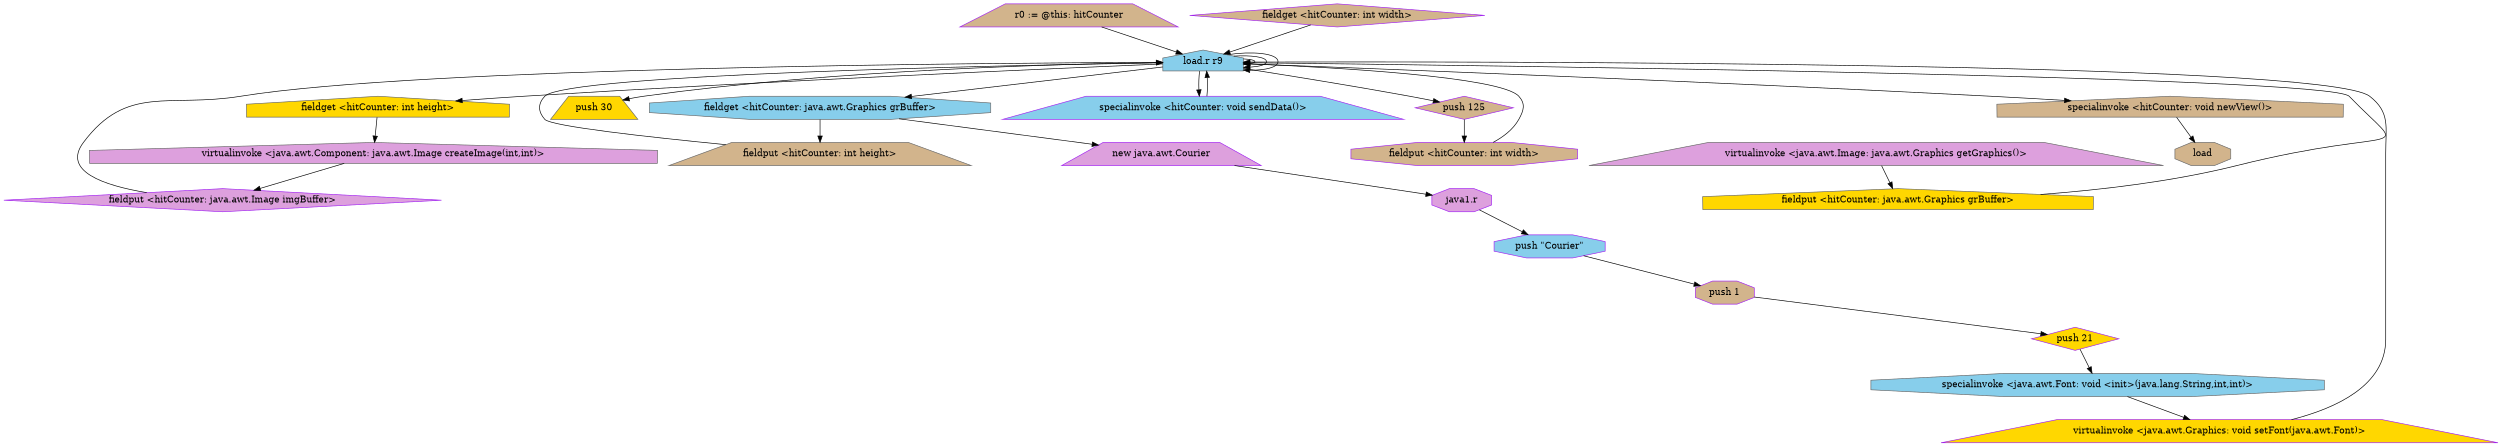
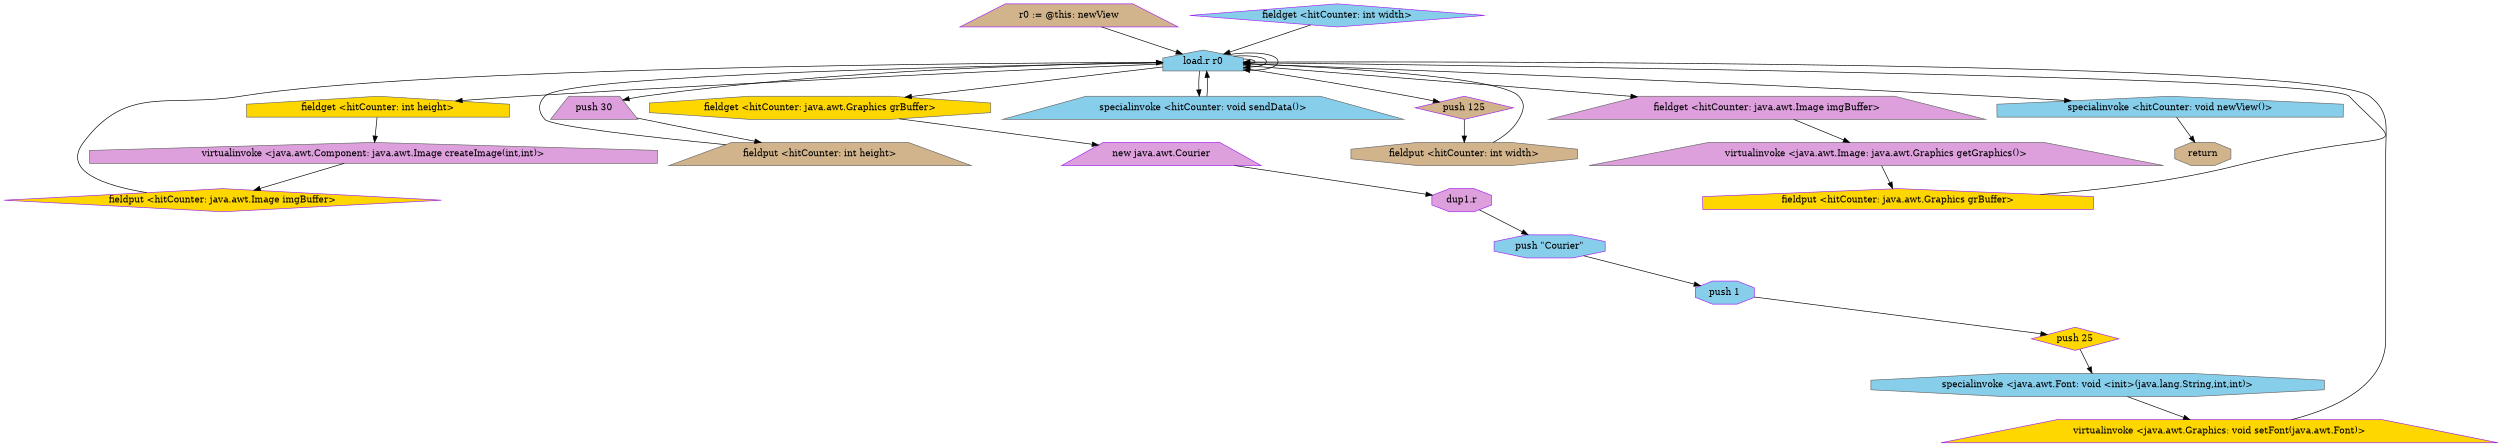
(1069, 15) -> (1069, 15)
(1337, 15) -> (1337, 15)
(1203, 62) -> (1203, 62)
(594, 108) -> (594, 108)
(820, 108) -> (820, 108)
(1203, 108) -> (1203, 108)
none -> (1767, 108)
(2170, 108) -> (2170, 108)
(820, 128) -> (696, 130)
(1464, 154) -> (1464, 154)
(2203, 154) -> (2203, 154)
(223, 200) -> (223, 200)
(1462, 200) -> (1462, 200)
(1898, 200) -> (1898, 200)
(1725, 293) -> (1725, 293)
(2075, 339) -> (2075, 339)
